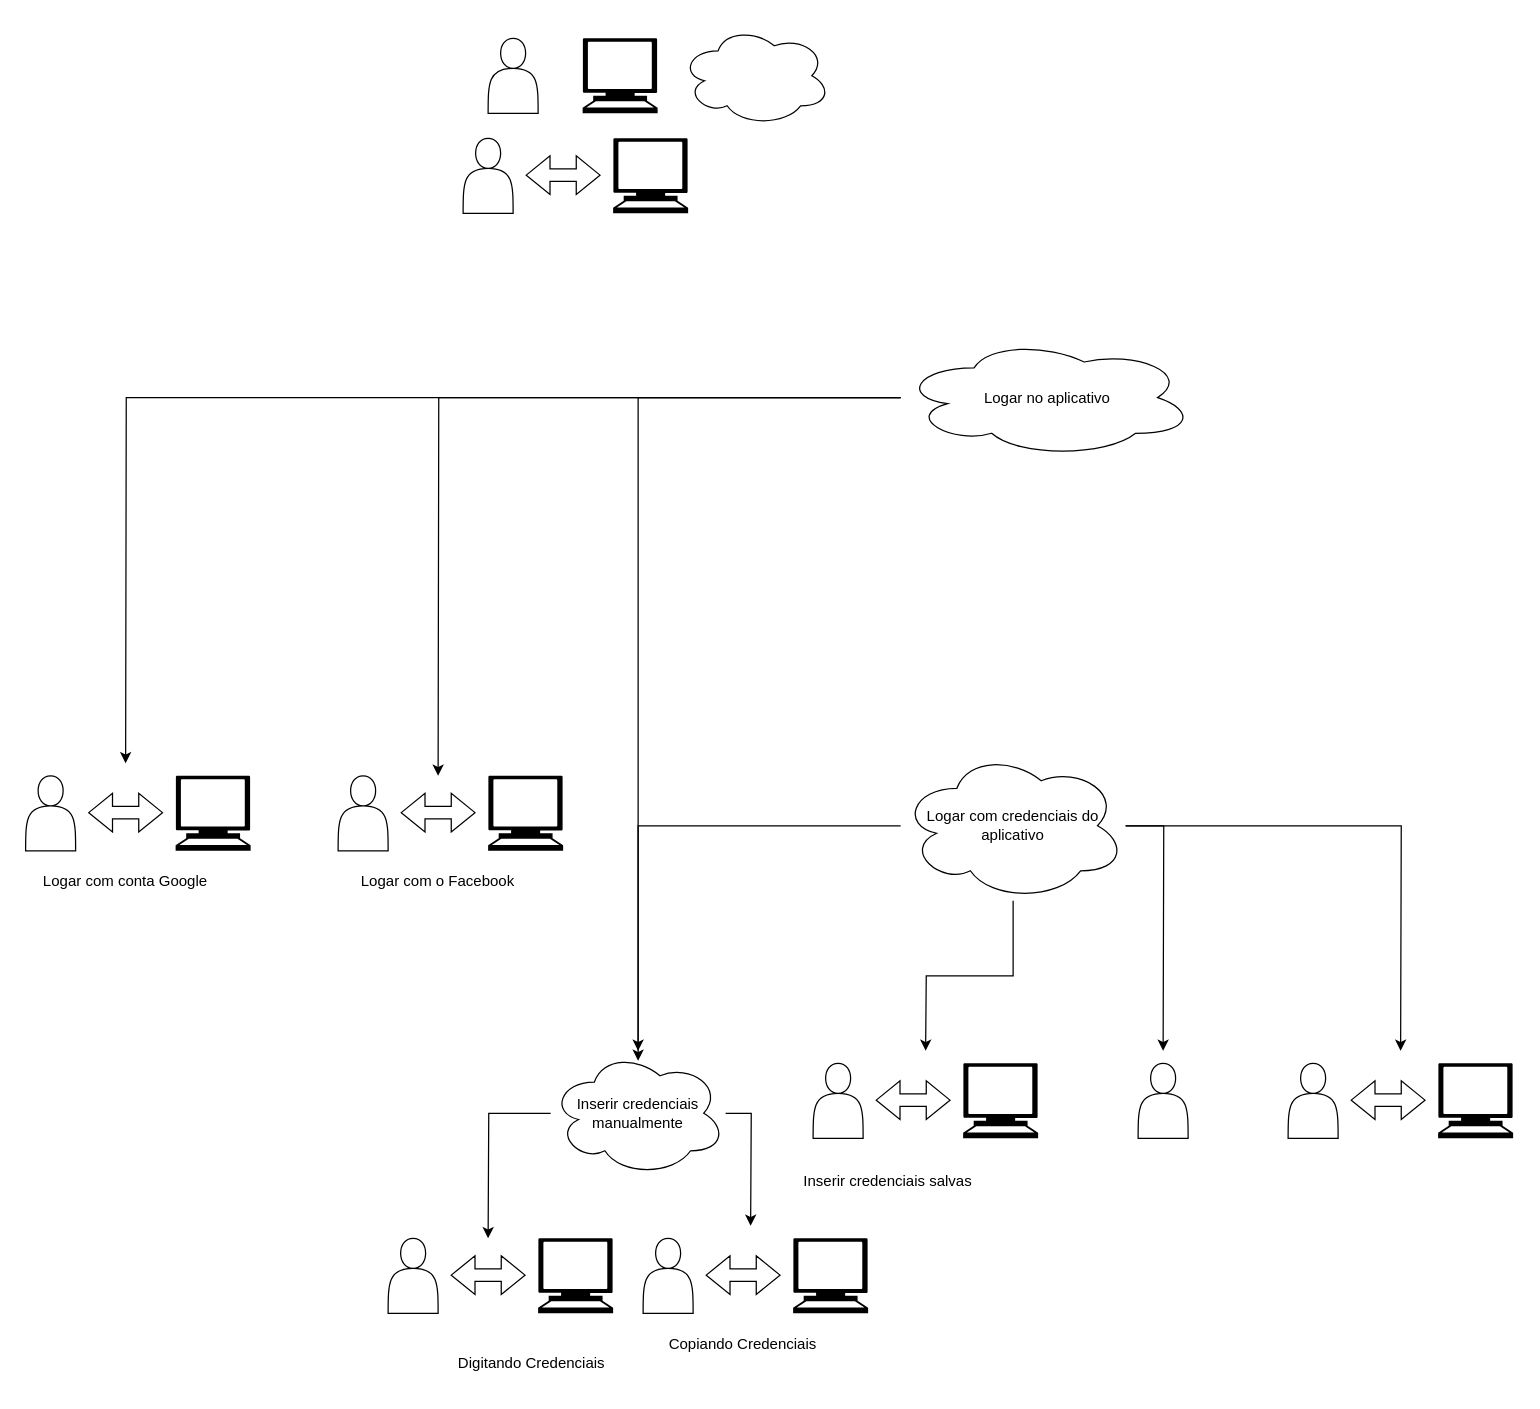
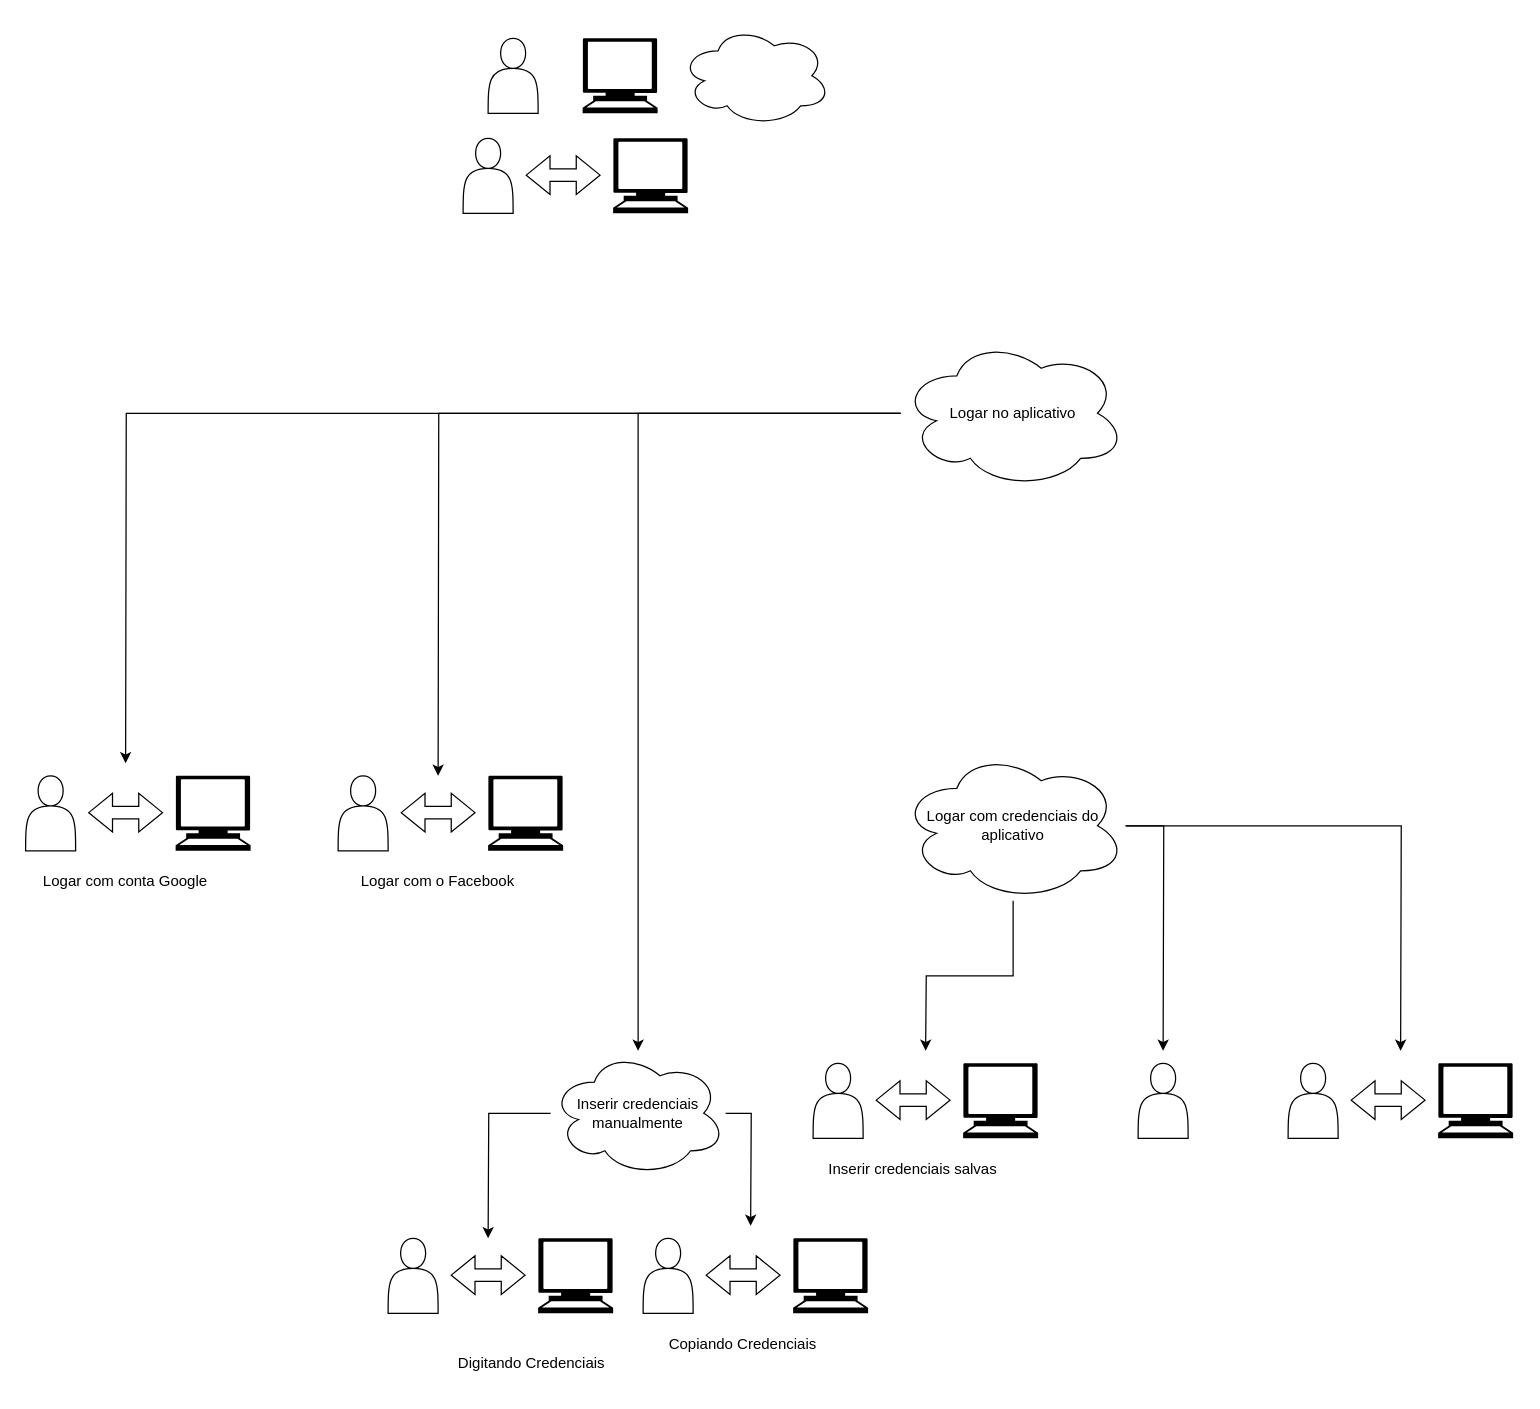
(1048, 398) -> (1013, 413)
(771, 826) -> none
(888, 1182) -> (913, 1169)
